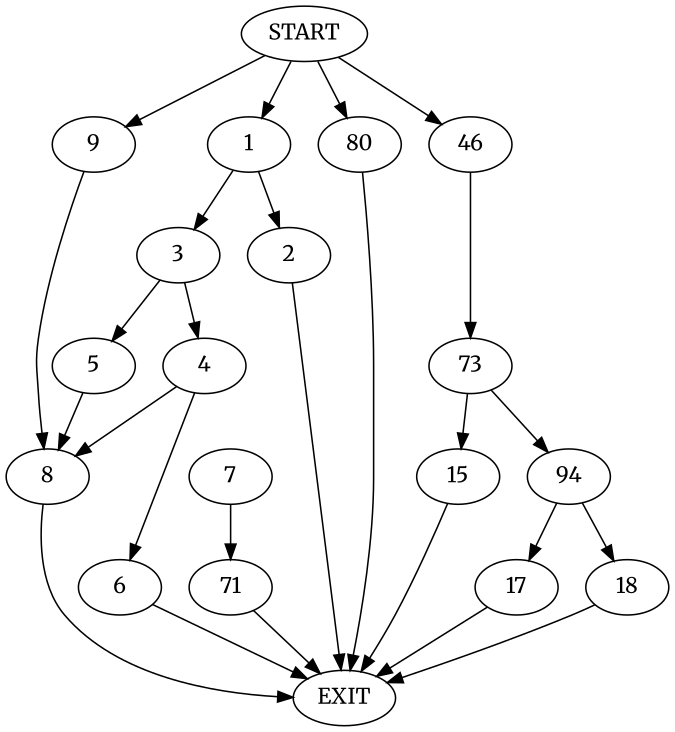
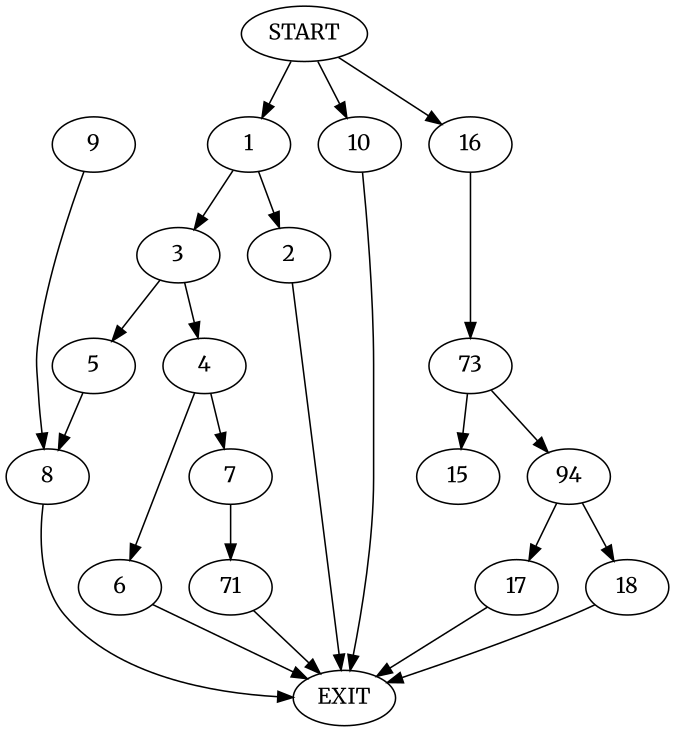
(202, 88) -> none
(360, 145) -> (360, 145)
(470, 145) -> (470, 145)
(132, 417) -> (216, 413)
(412, 583) -> none
